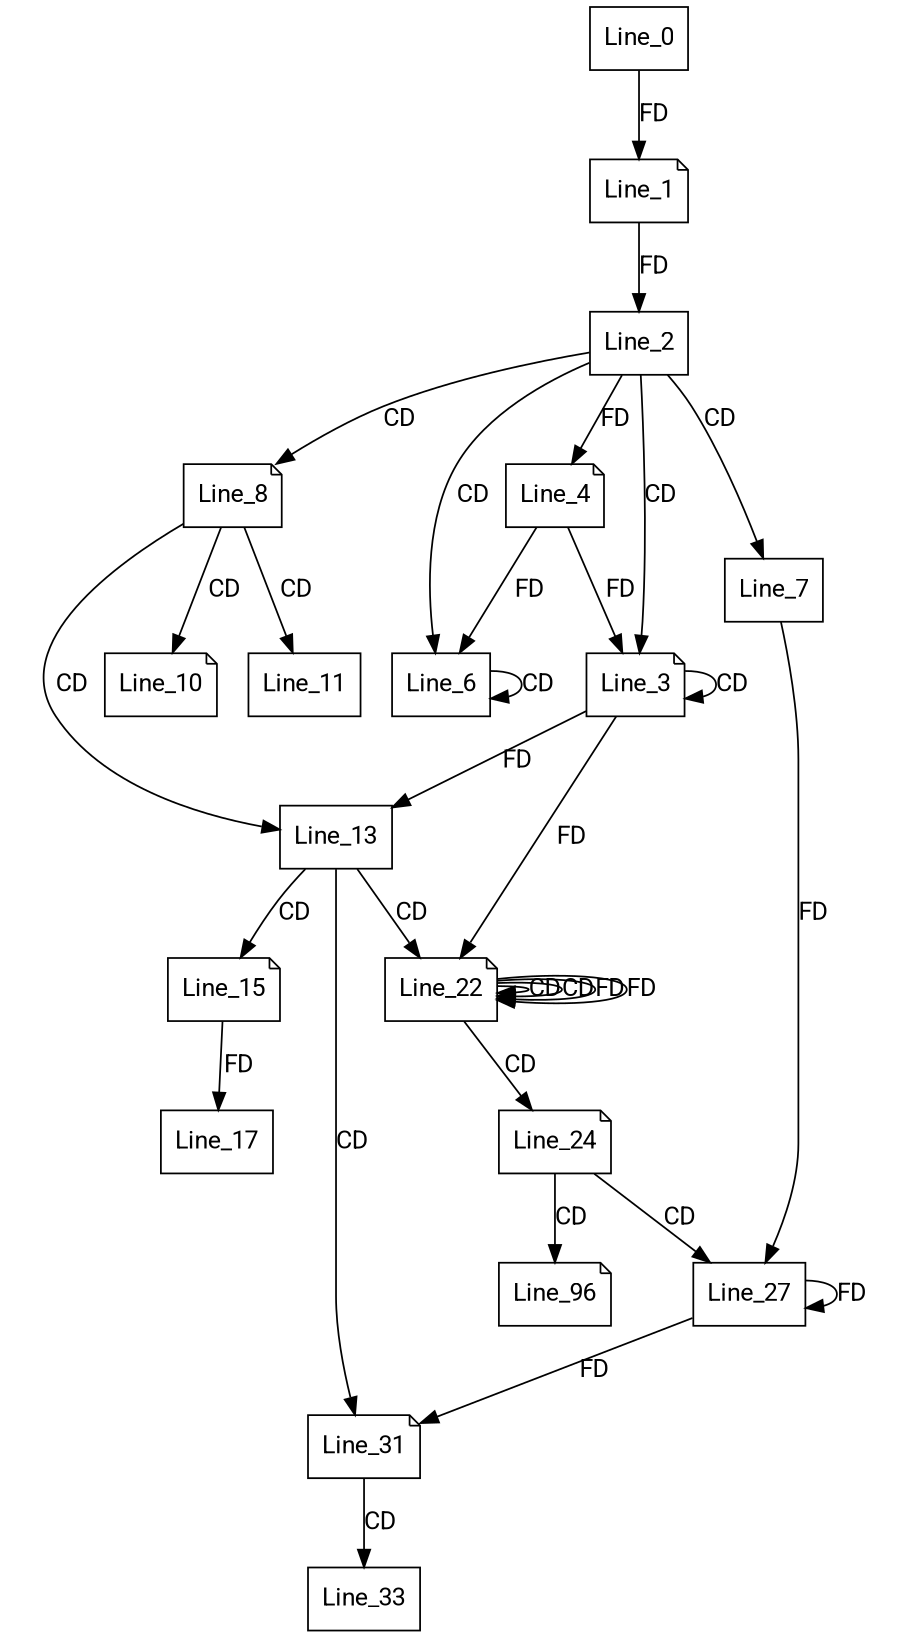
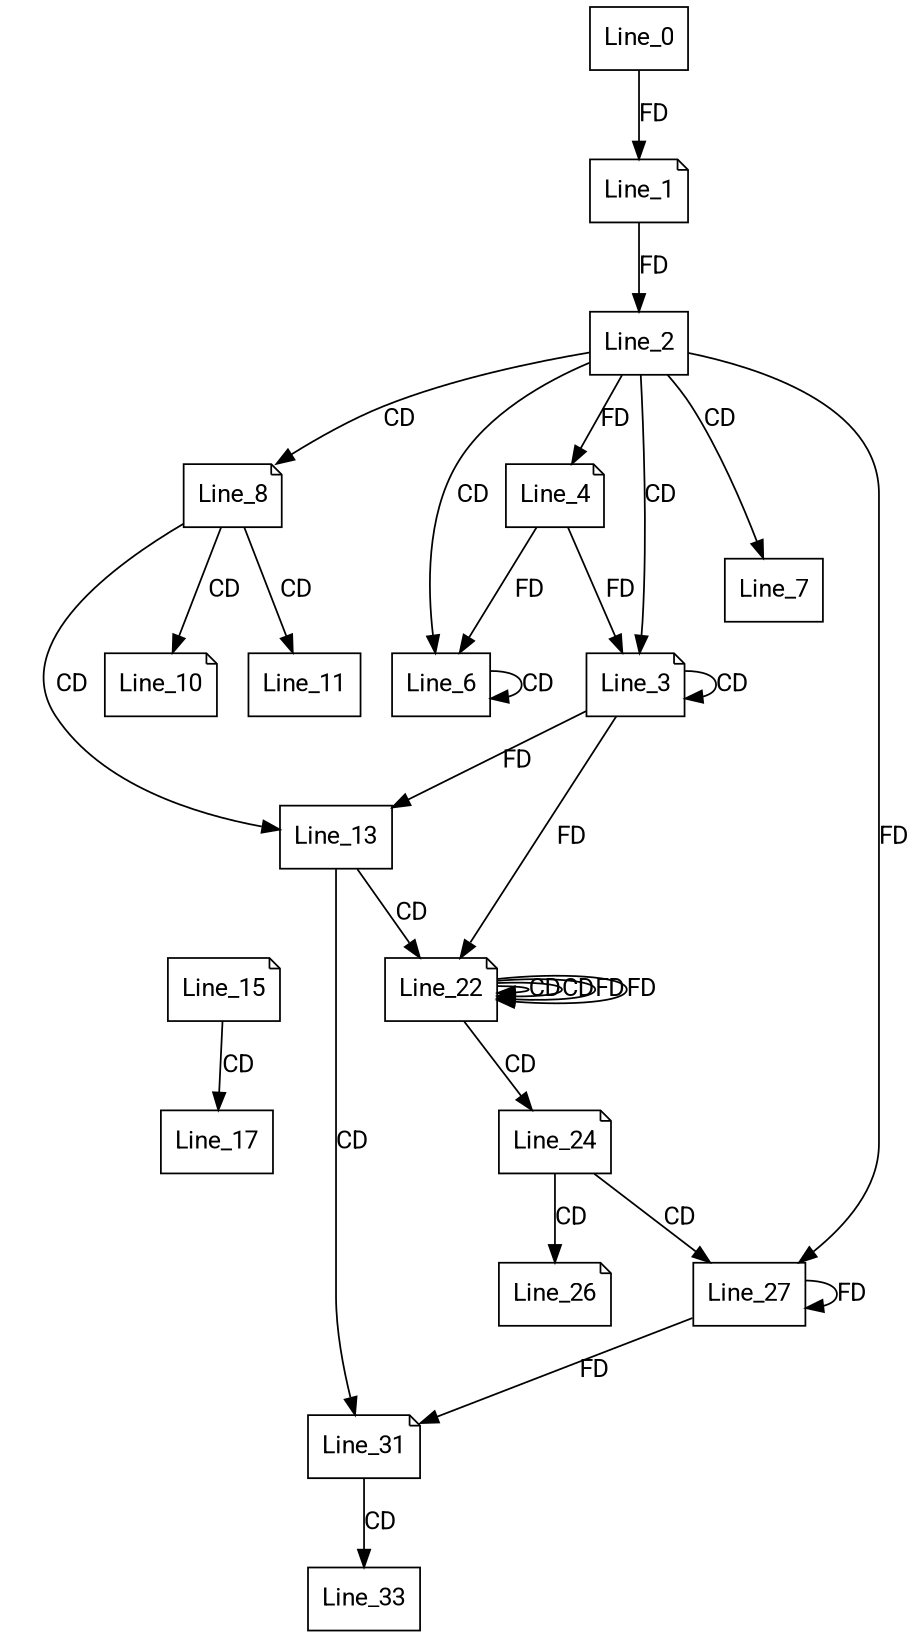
(275, 904) -> none
(798, 935) -> (879, 756)
(239, 1066) -> (239, 1066)
(555, 1294) -> (555, 1294)
